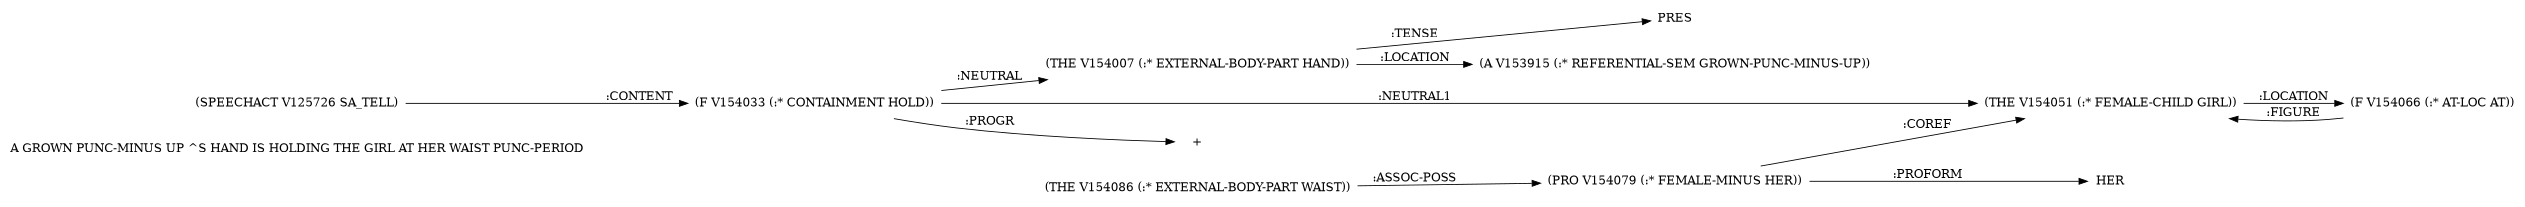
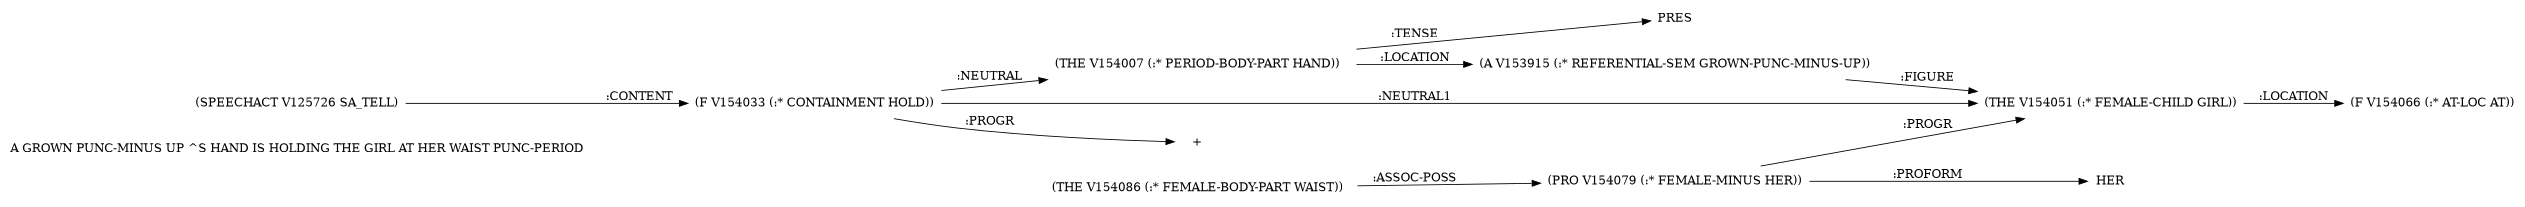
(1198, 64) -> (1198, 64)
(2291, 121) -> (1907, 85)
(1927, 125) -> (1927, 125)
(1198, 188) -> (1198, 188)
